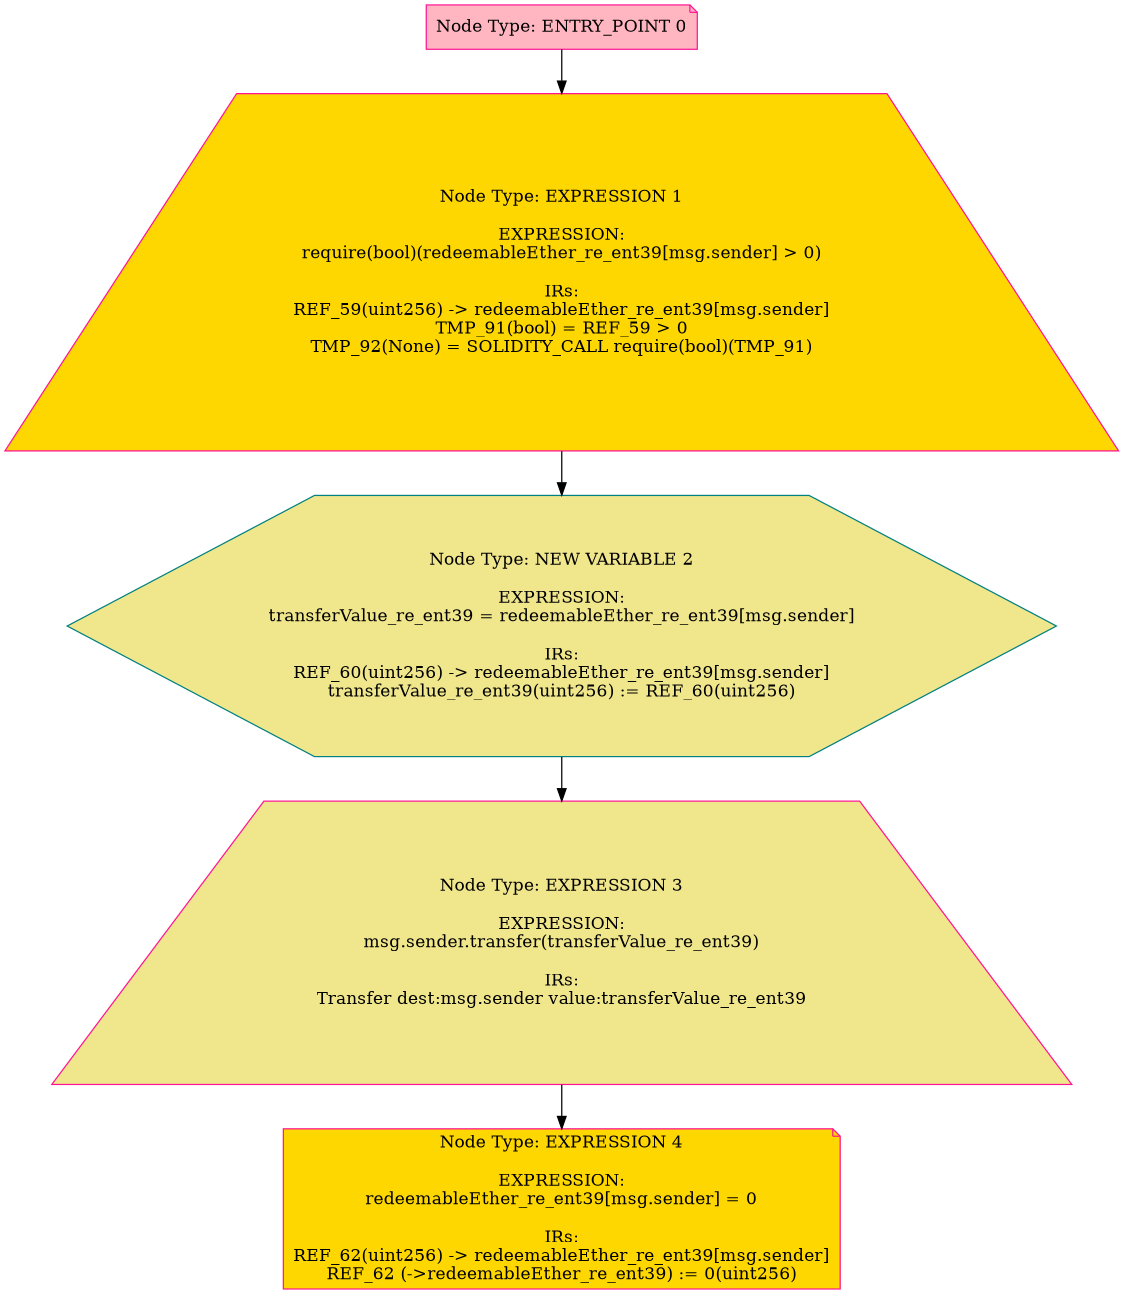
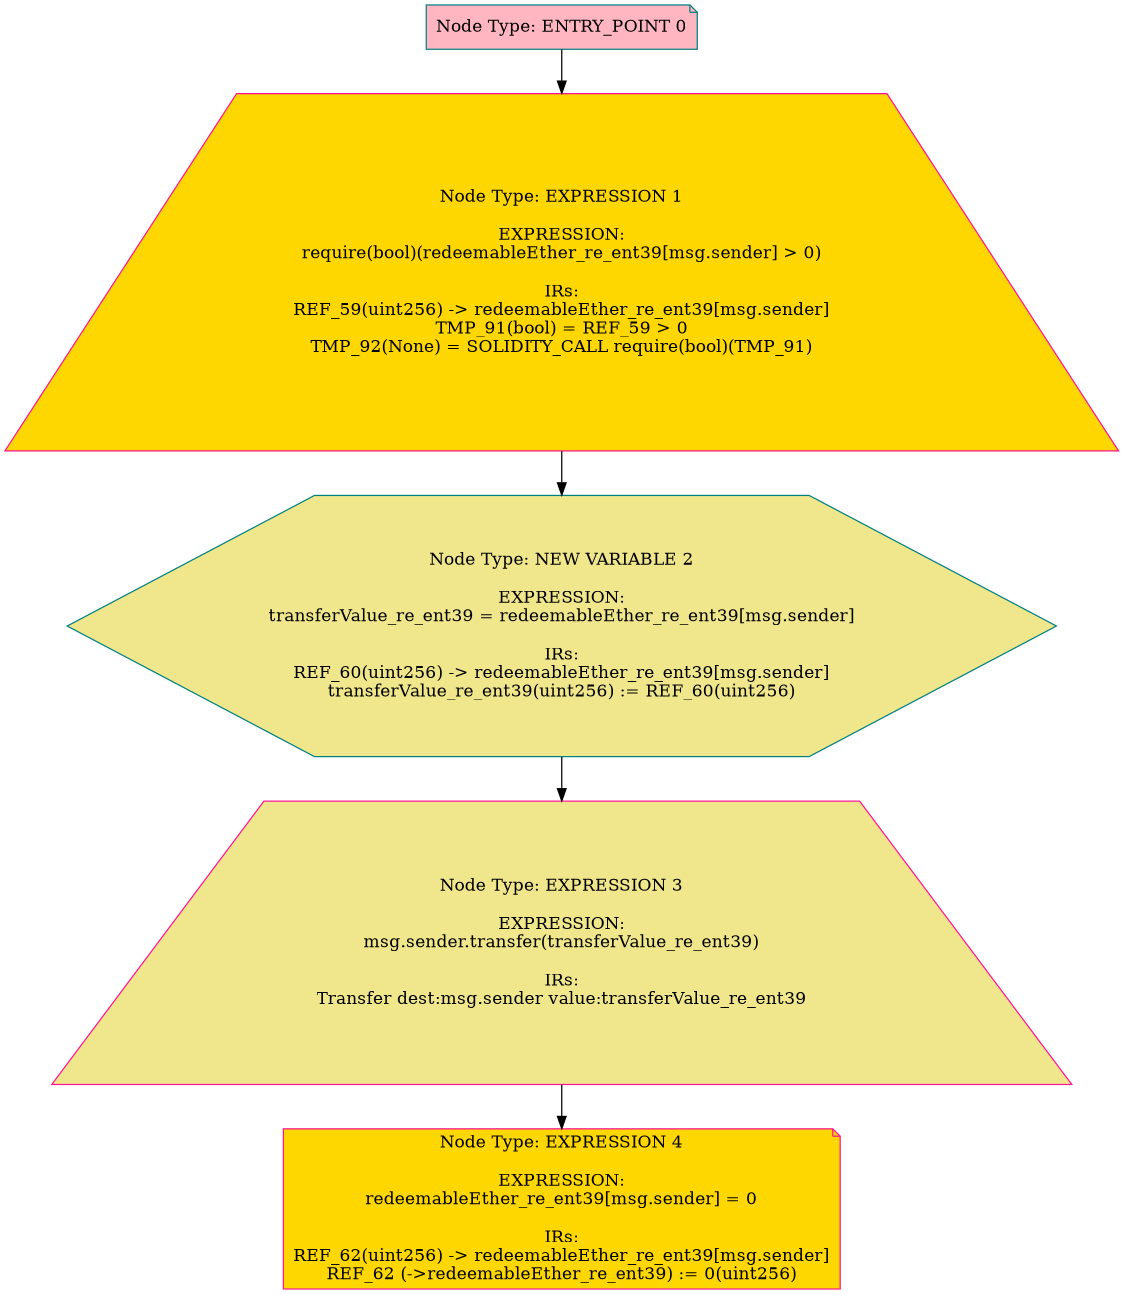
(562, 27) -> (562, 27)
